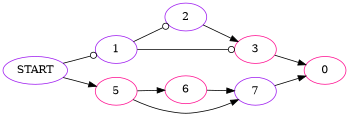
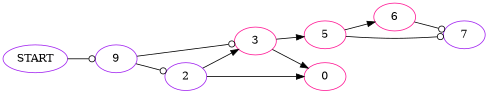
(116, 50) -> (116, 59)
(76, 81) -> (286, 38)
(287, 82) -> (252, 77)
(217, 90) -> (426, 25)
(182, 113) -> (392, 38)
